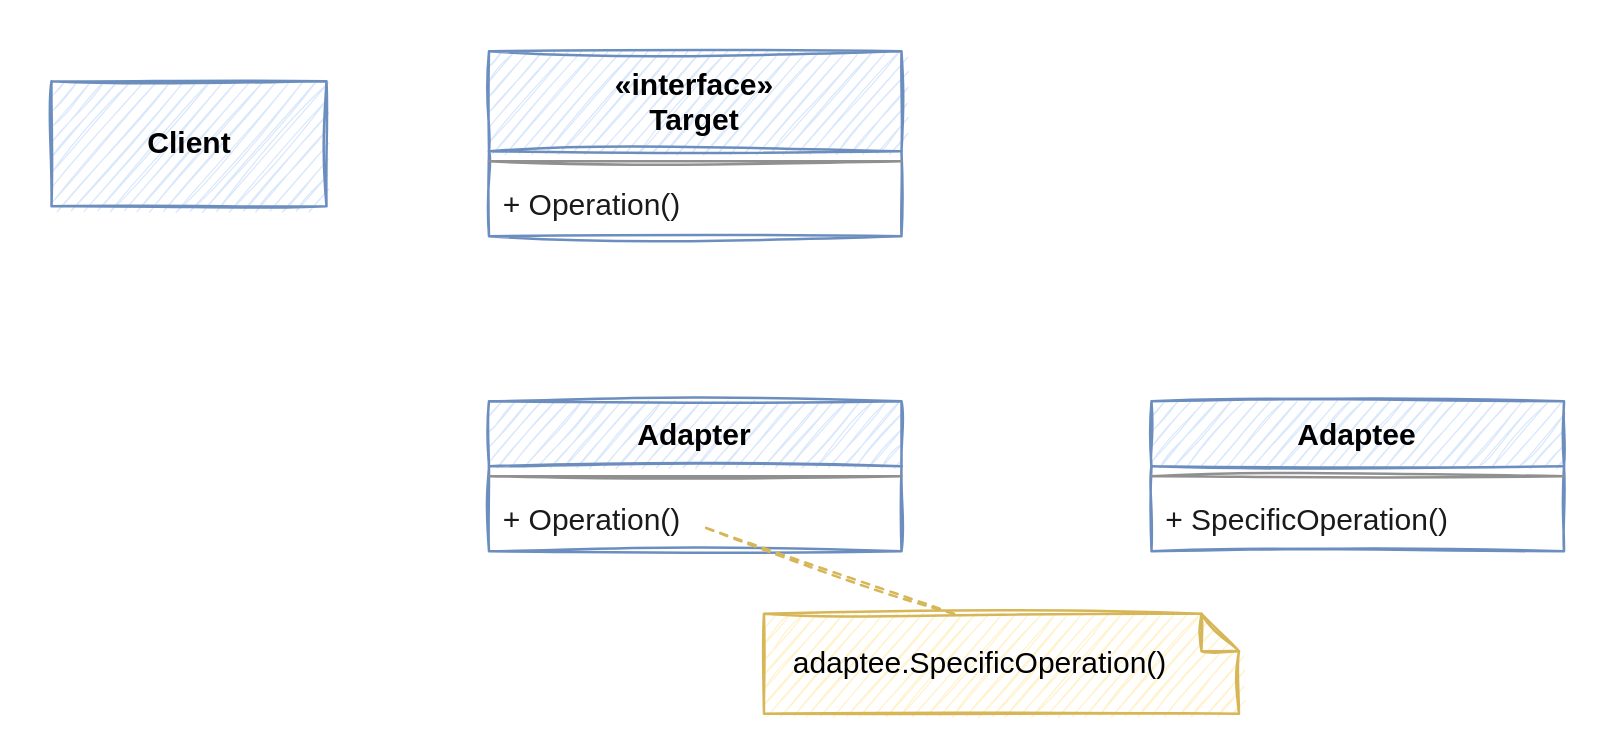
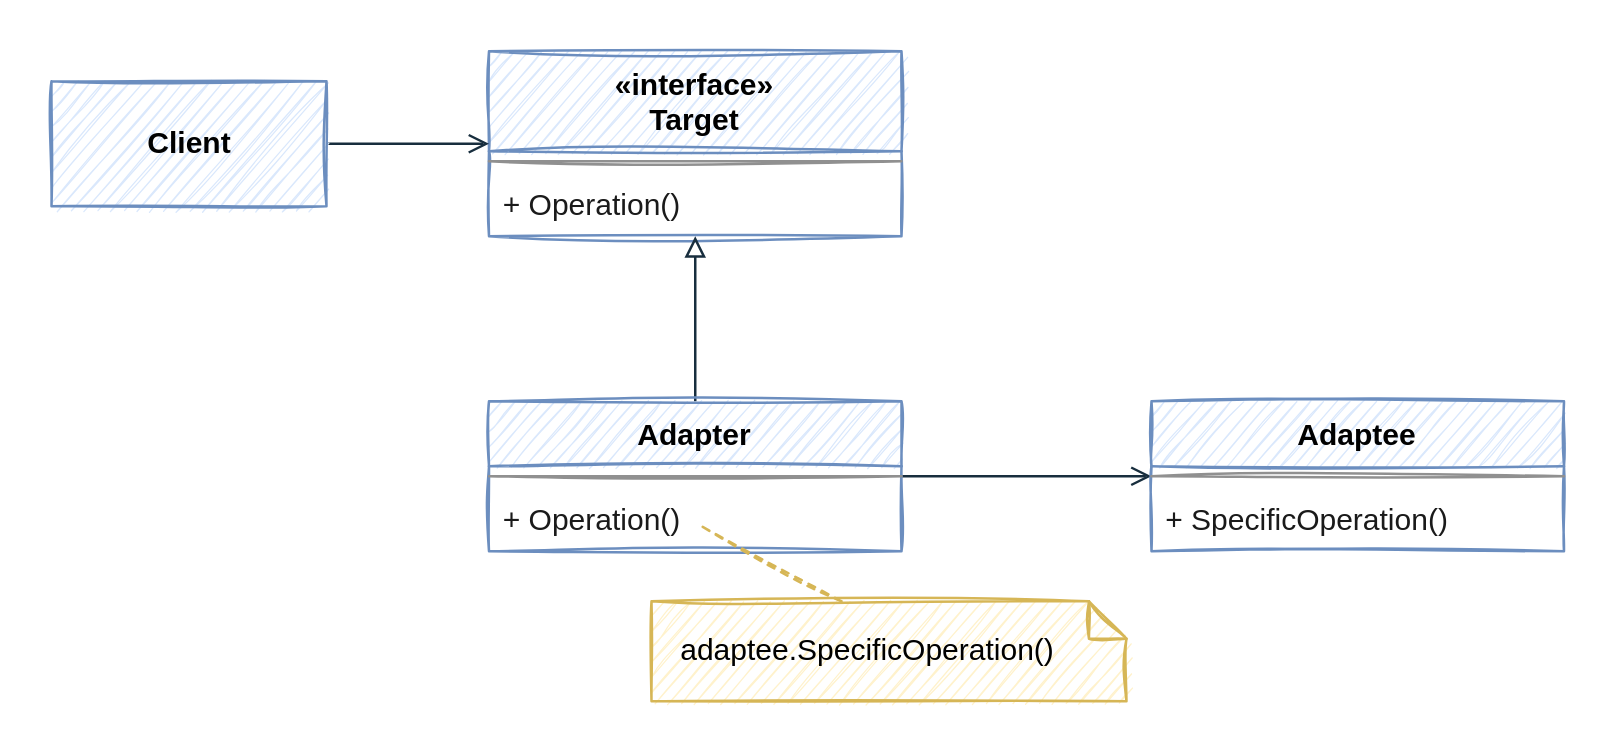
none -> (407, 144)
none -> (695, 327)
none -> (1023, 476)
(1001, 664) -> (889, 651)
